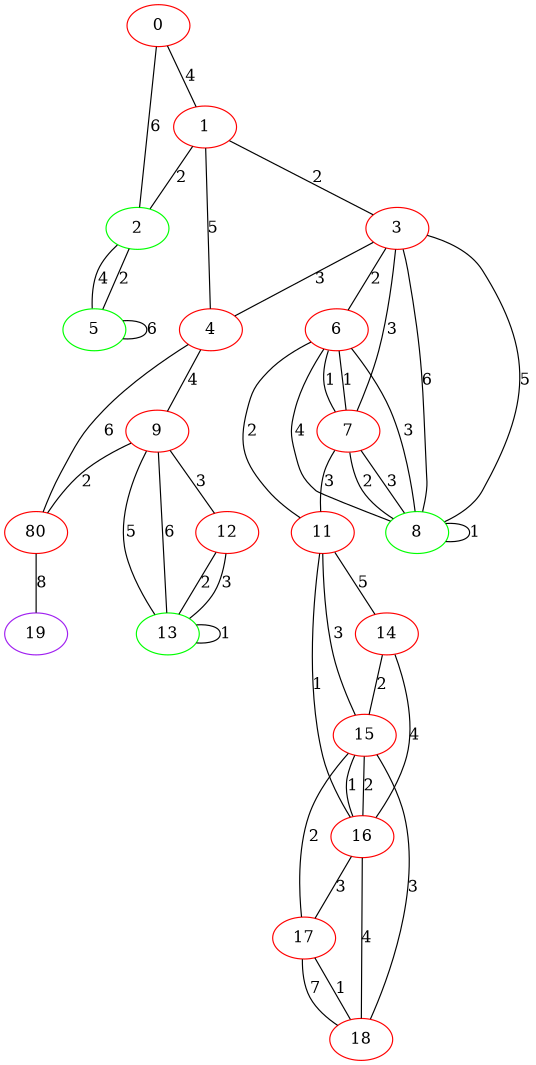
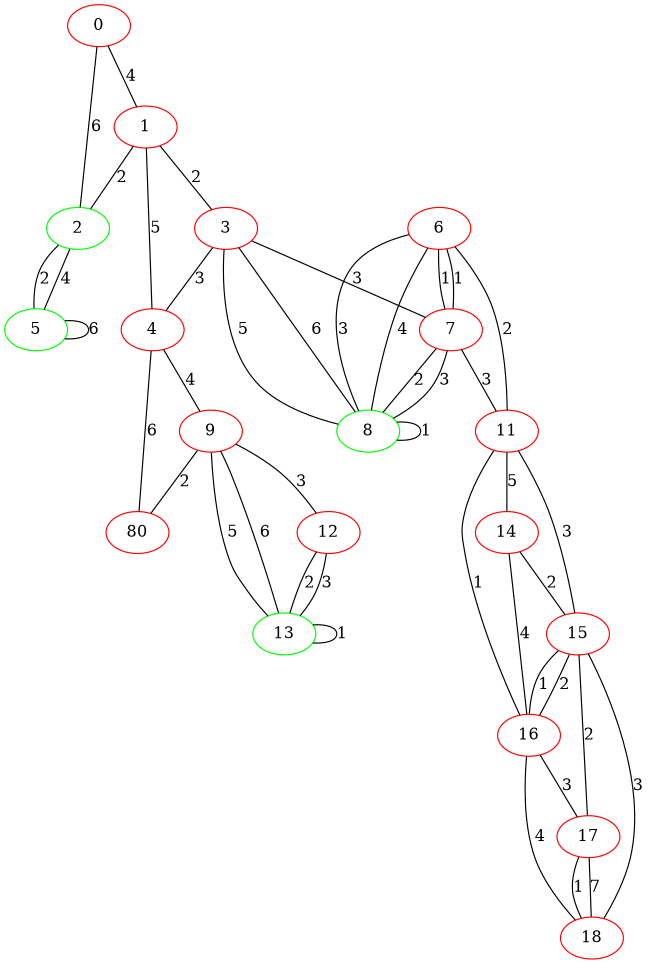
(367, 279) -> none
(36, 634) -> none
